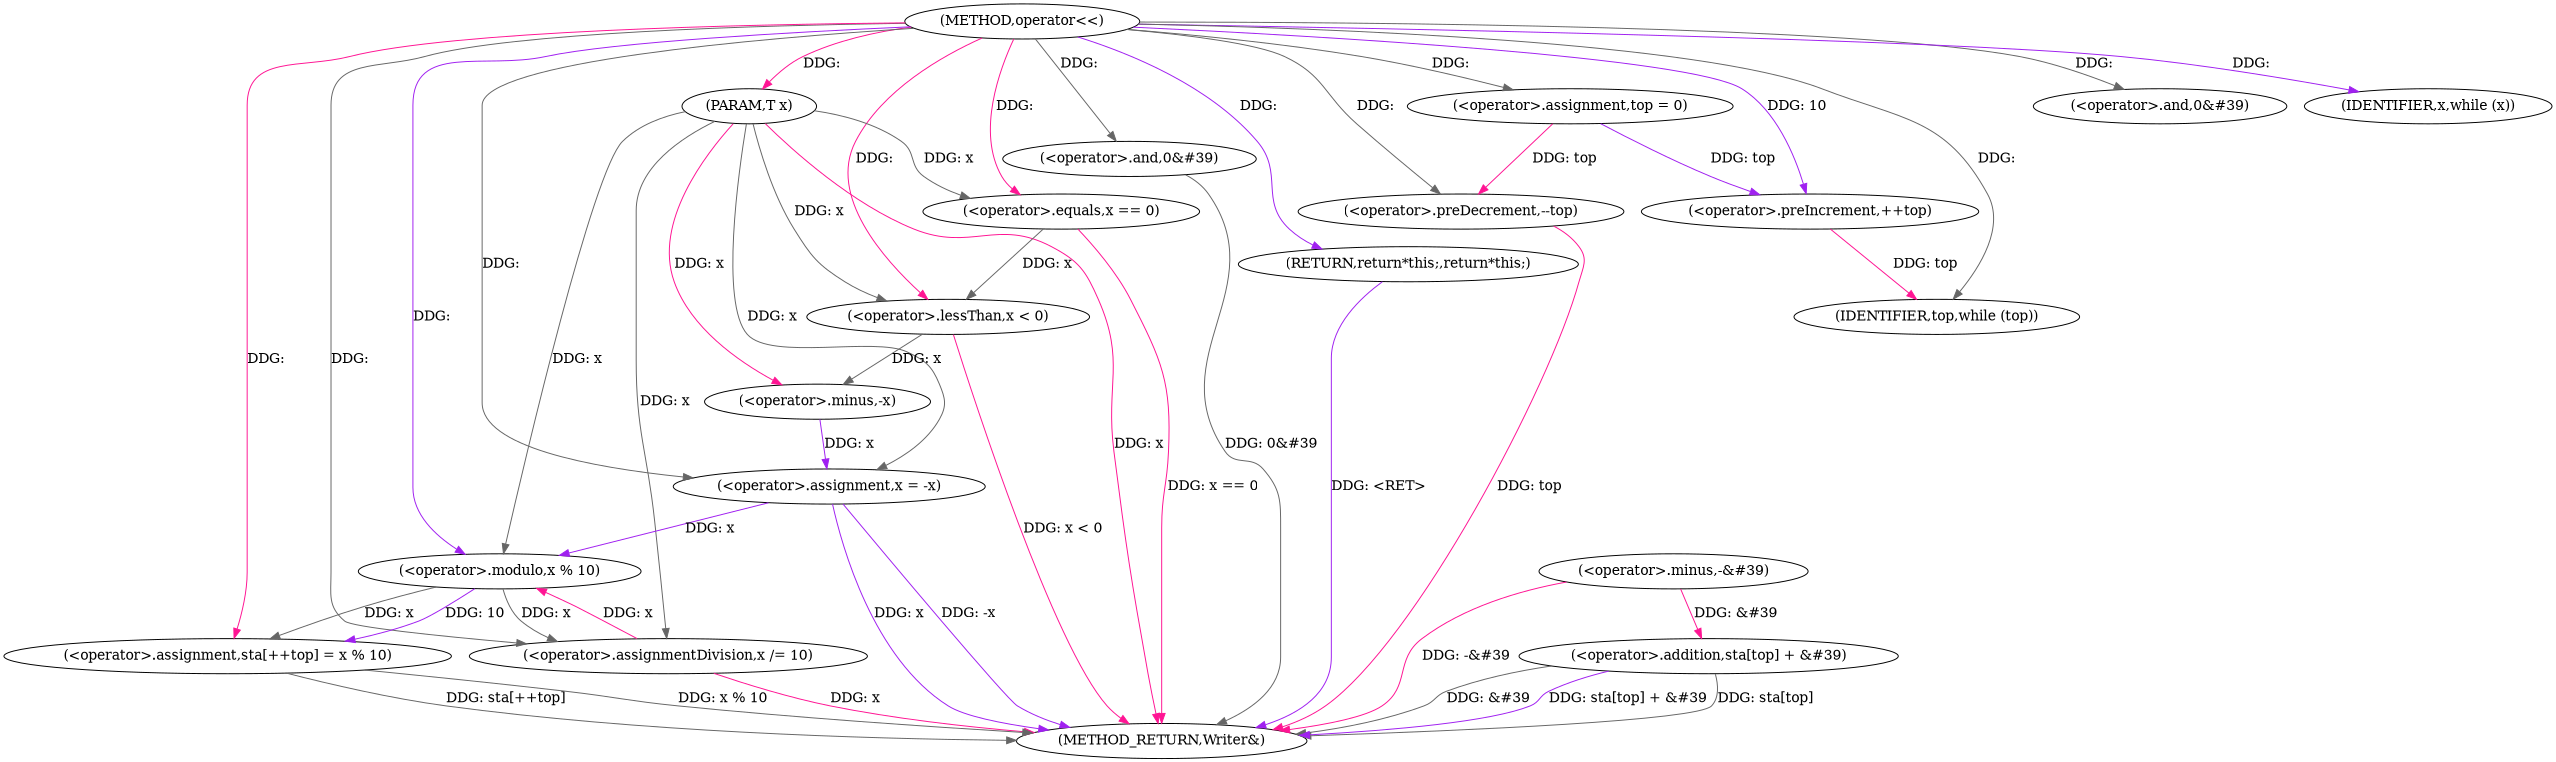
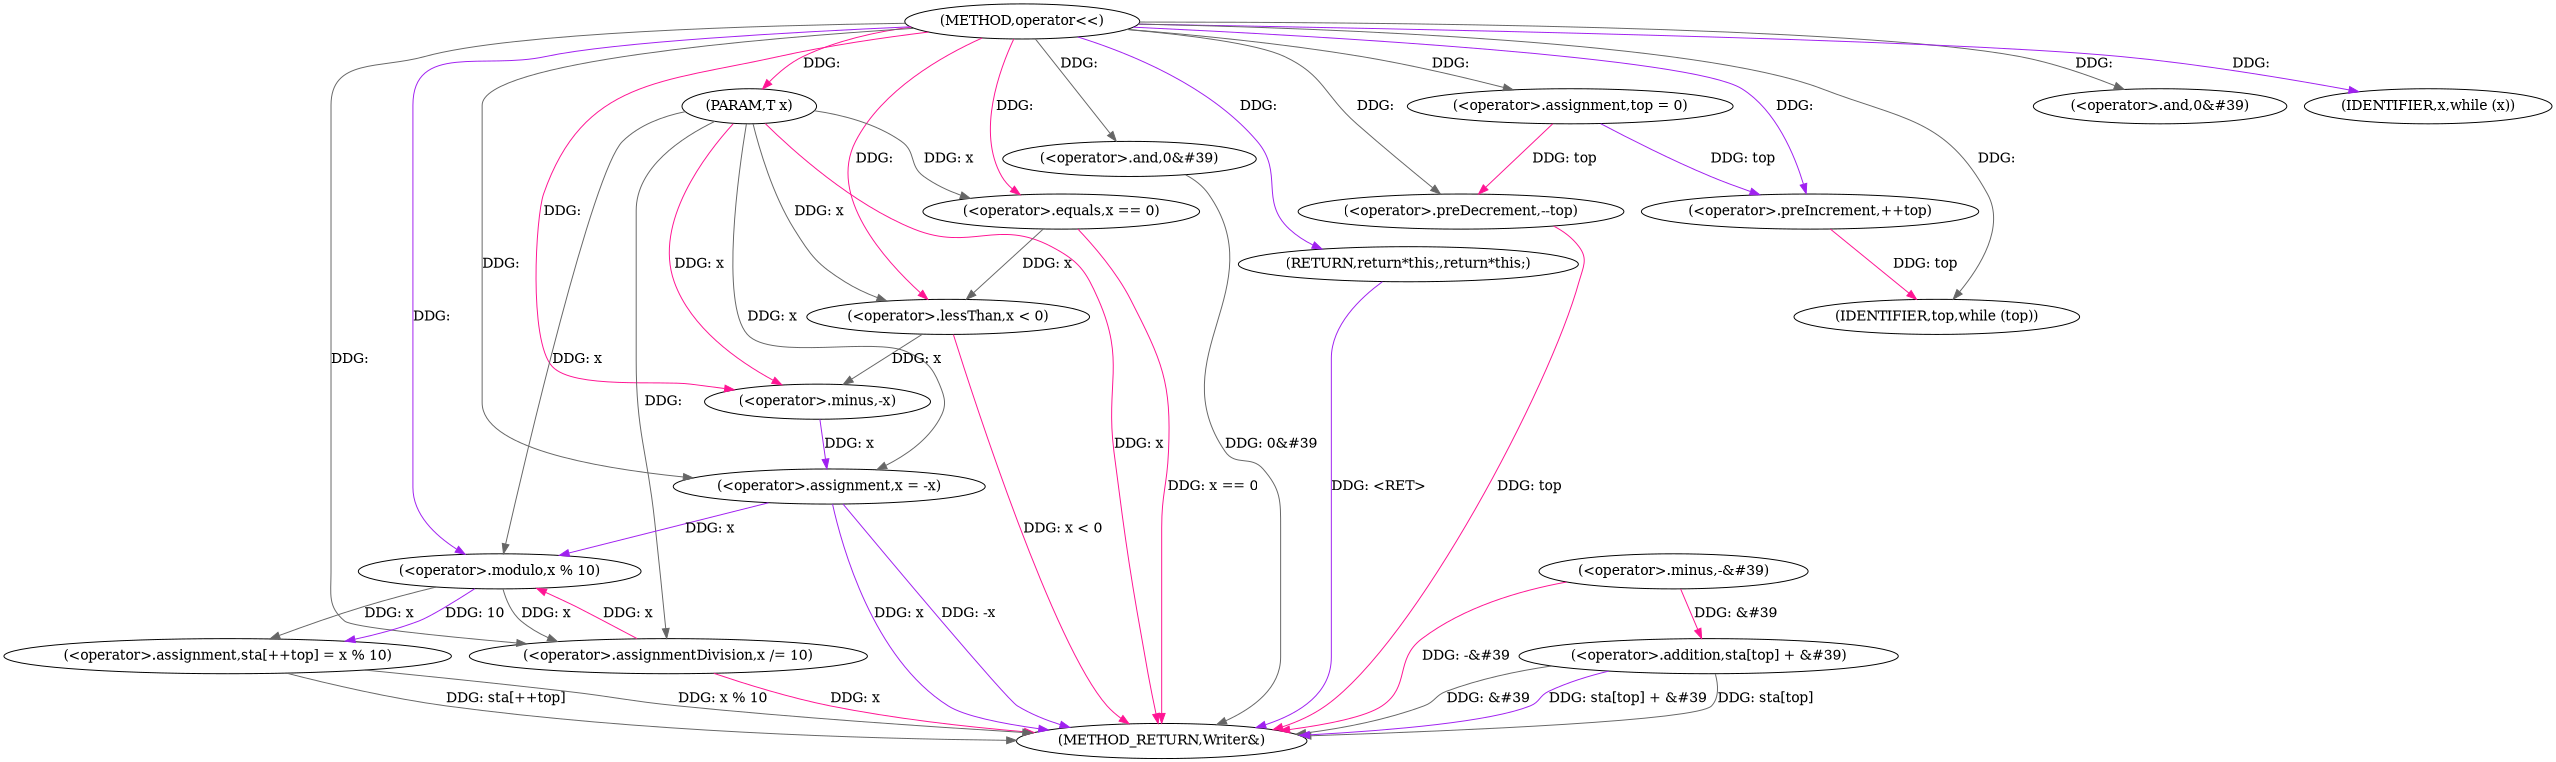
(303, 63) -> (563, 153)
(1797, 106) -> (1797, 106)
(665, 402) -> (665, 402)
